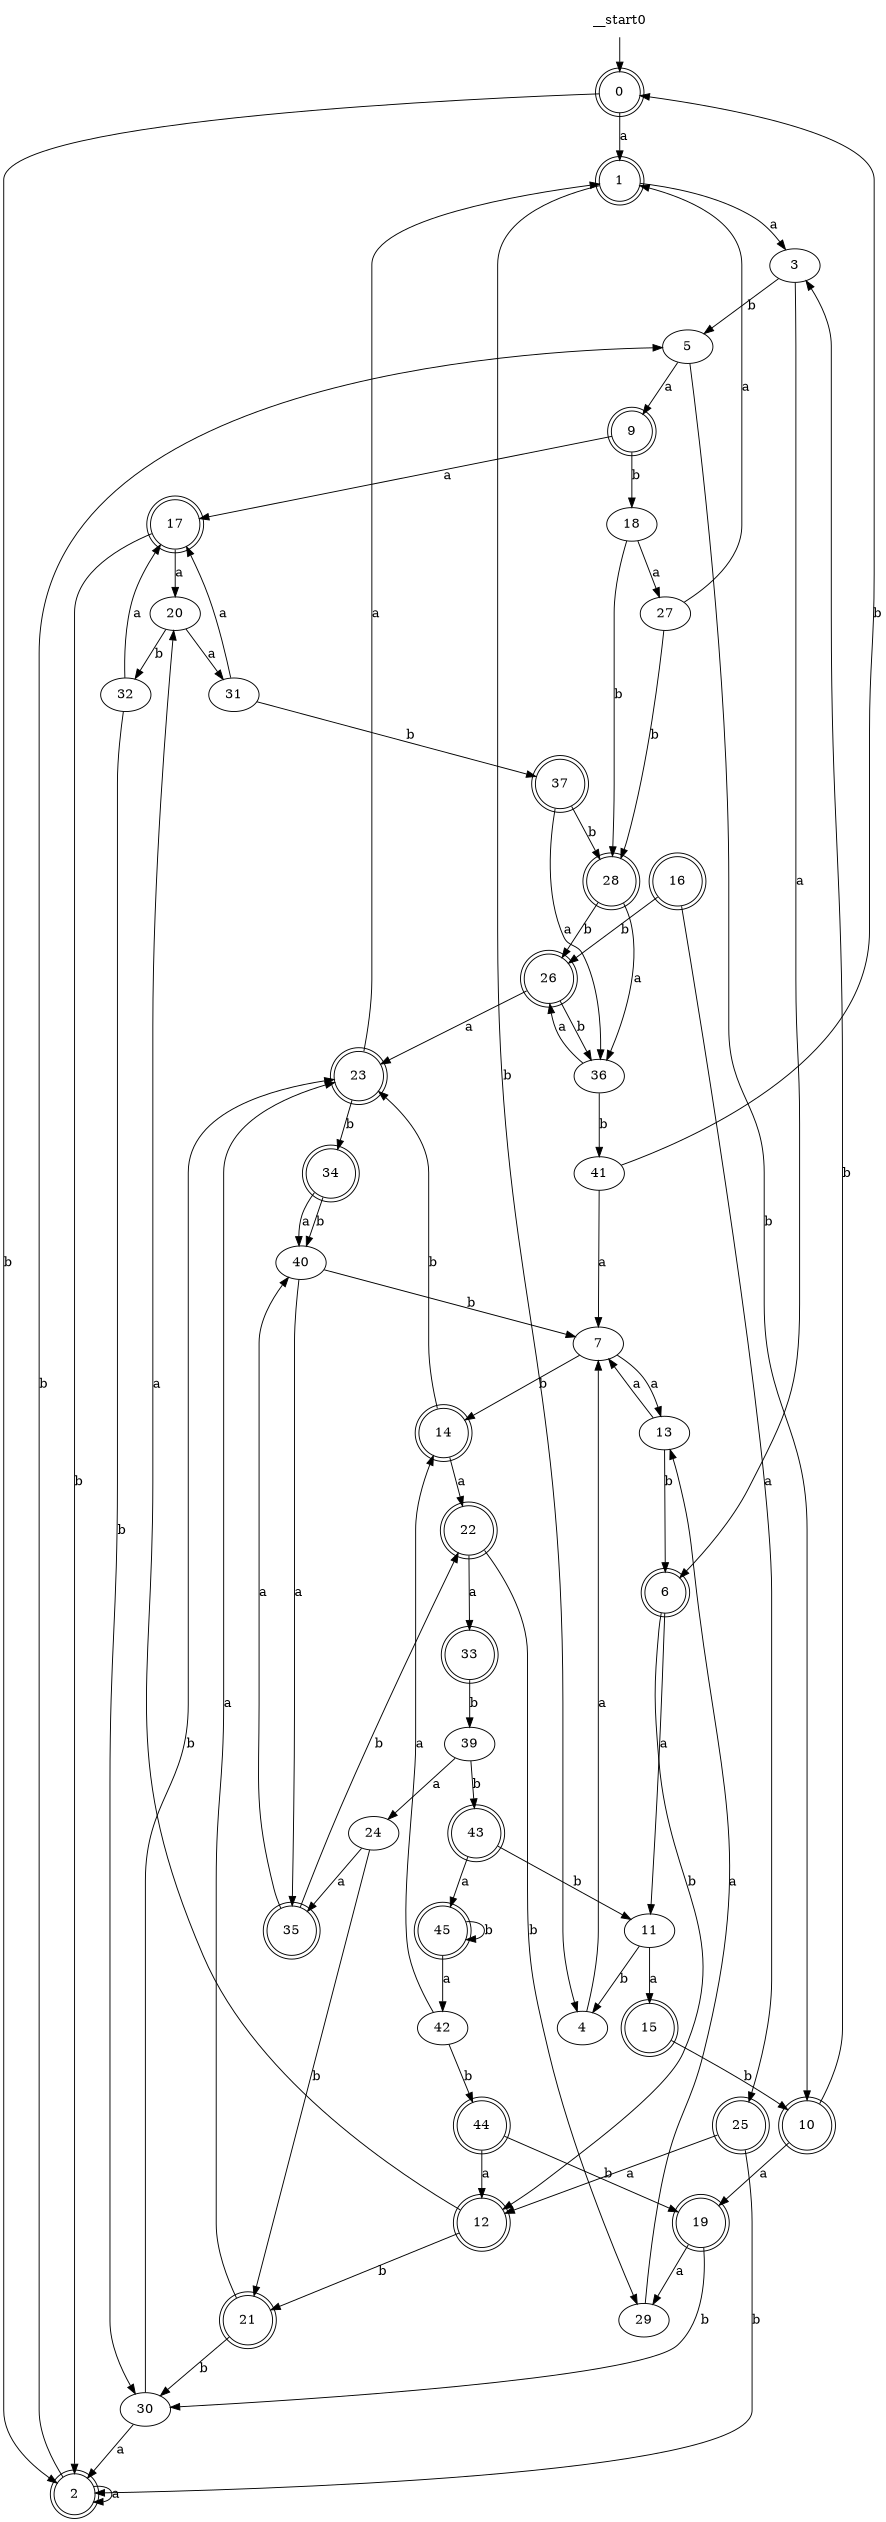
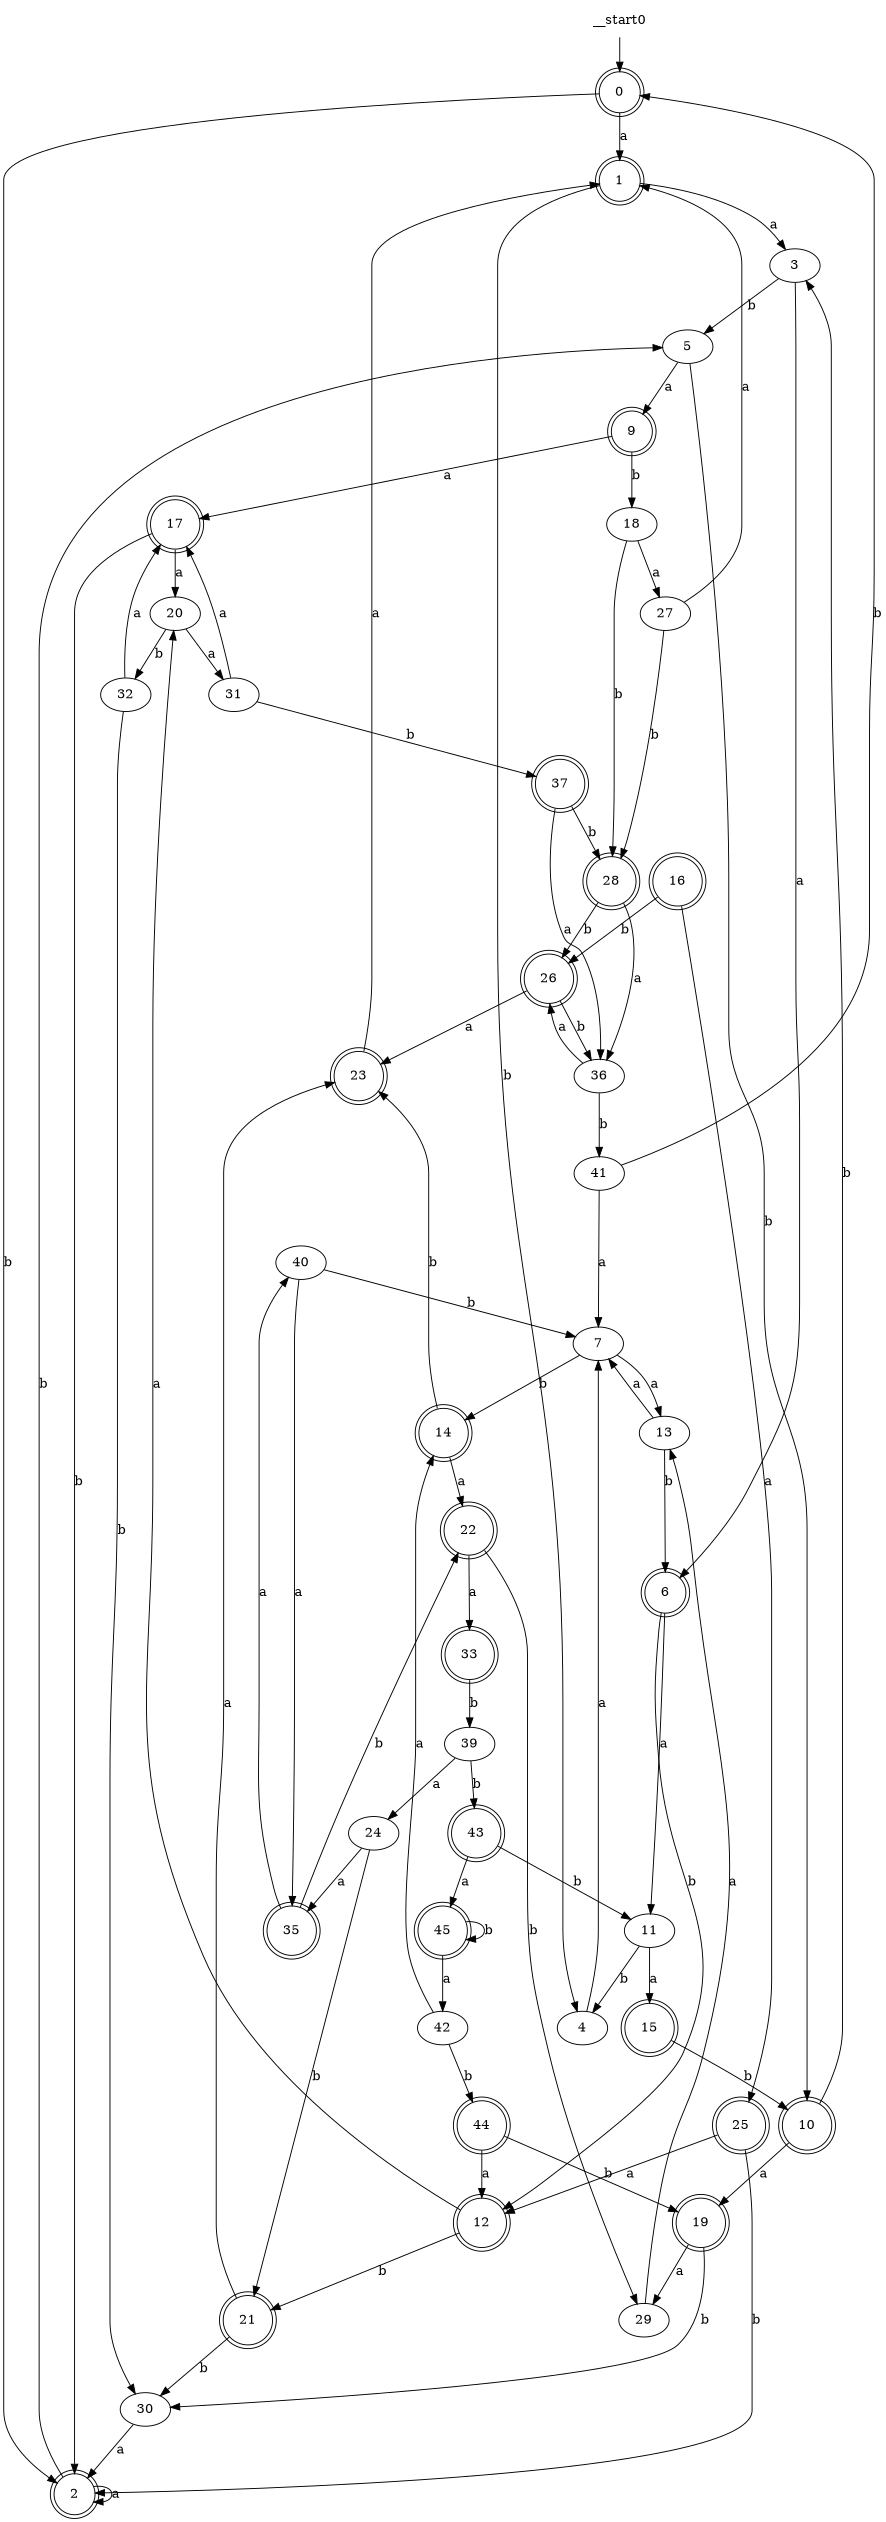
(331, 1174) -> none
(188, 1697) -> none
